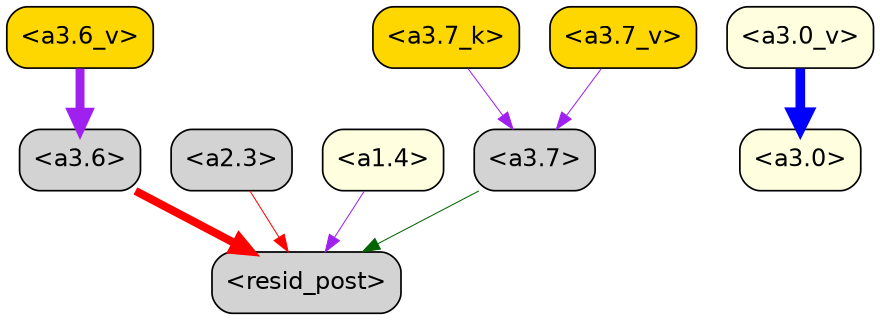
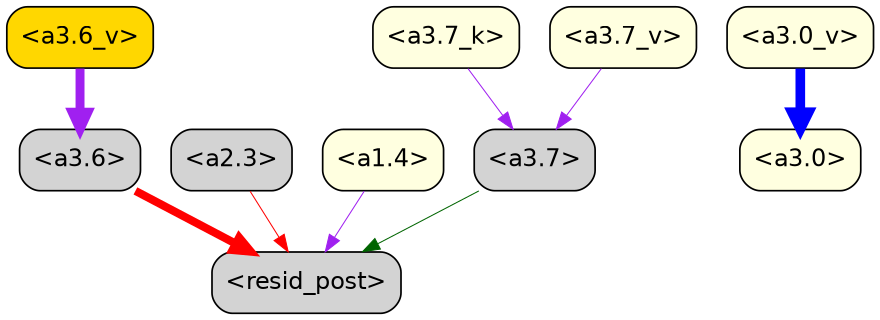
(446, 37) -> (446, 37)
(623, 37) -> (623, 37)
